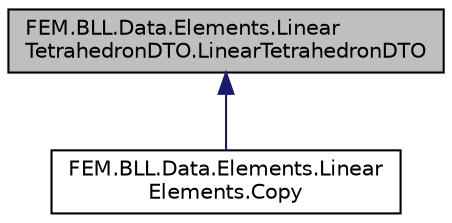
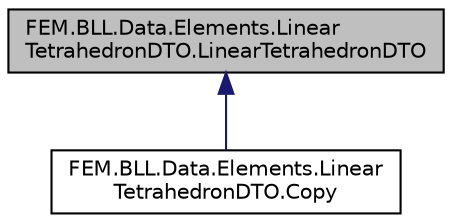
(226, 182) -> (226, 182)
